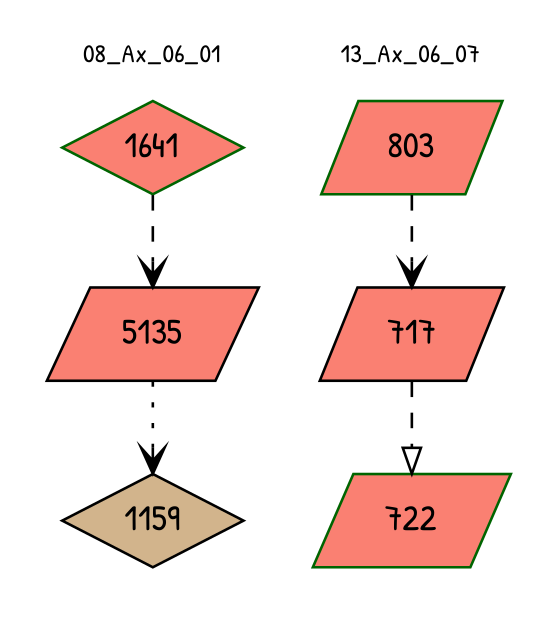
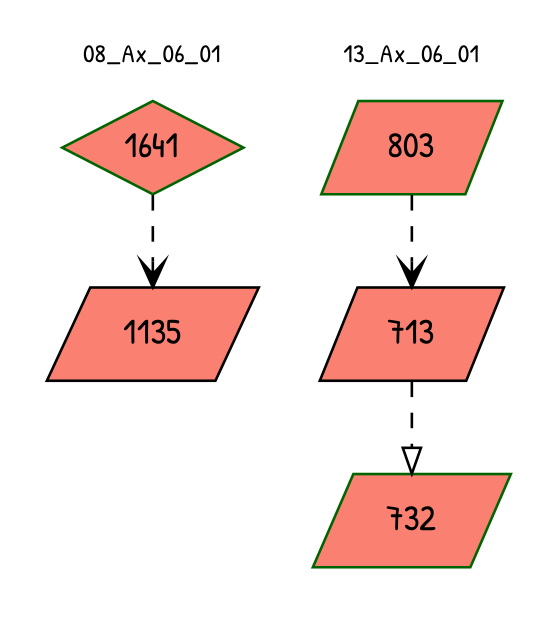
(412, 56) -> (412, 56)
(153, 334) -> (153, 334)
(412, 334) -> (412, 334)
(153, 521) -> none
(412, 521) -> (412, 521)
